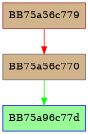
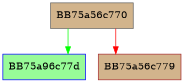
(44, 38) -> (116, 38)
